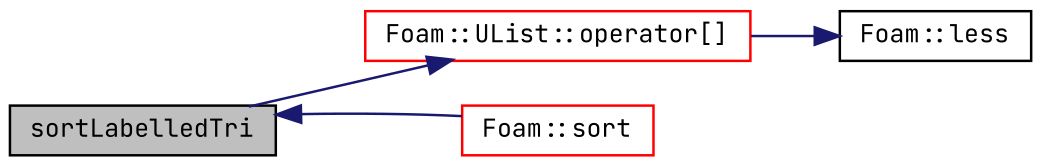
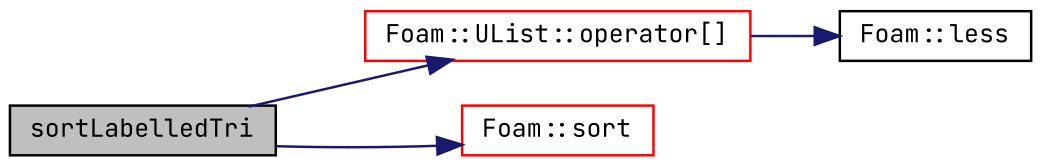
(382, 114) -> (356, 147)
